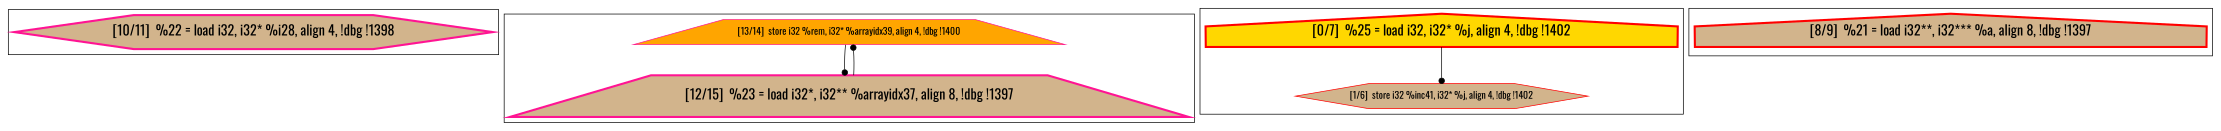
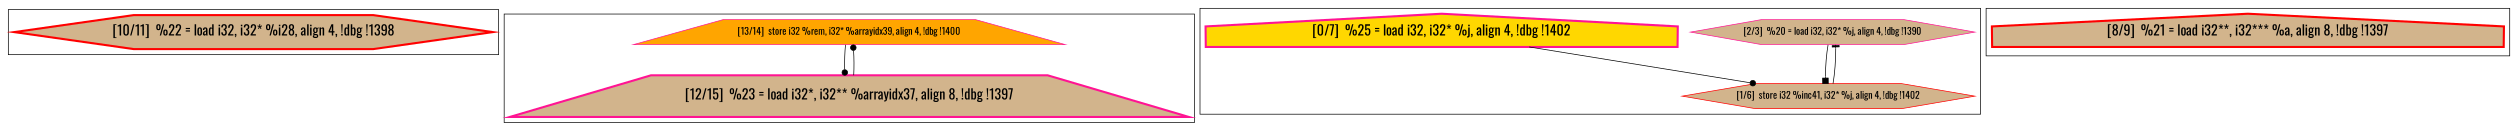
(253, 32) -> (253, 32)
(1442, 32) -> (1442, 32)
none -> (1833, 32)
